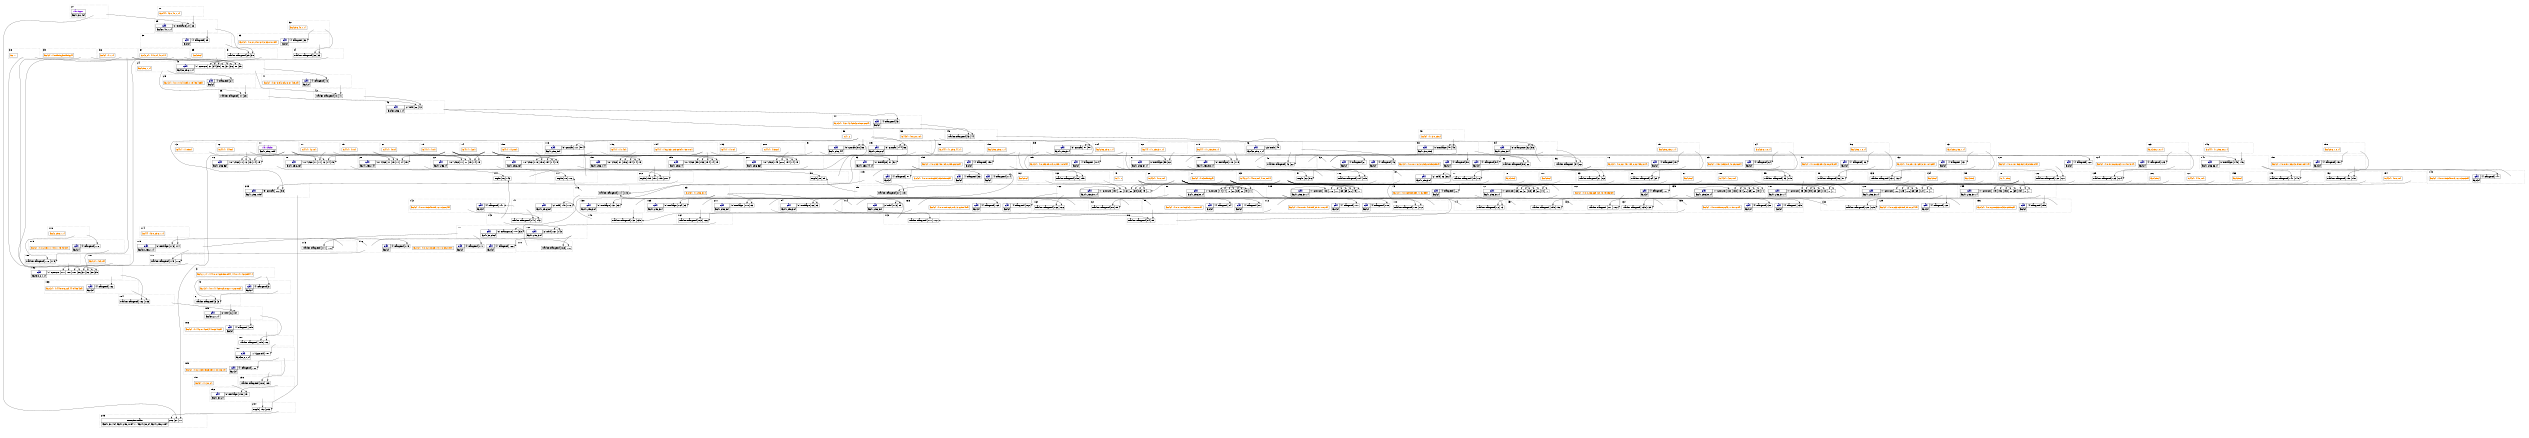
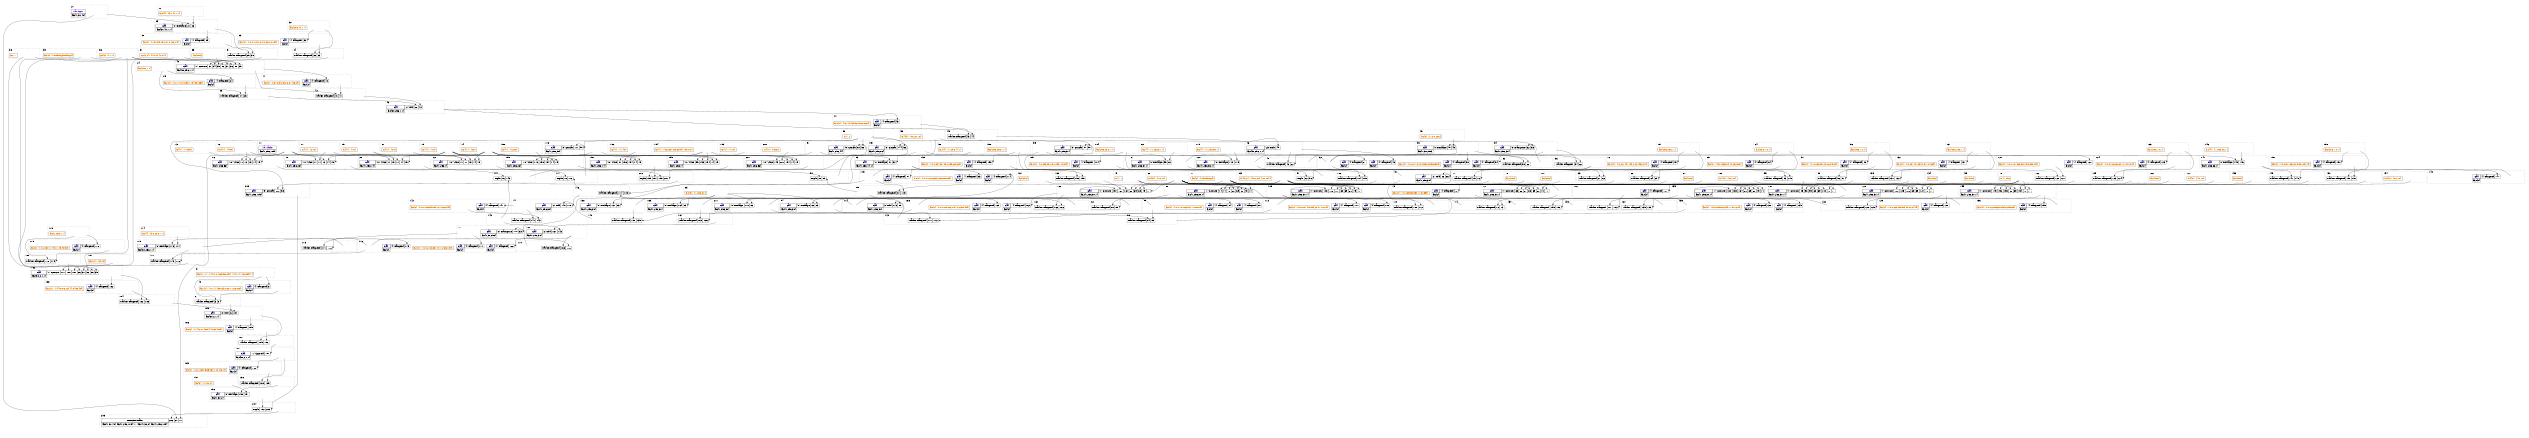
none -> (161, 42)
(2449, 178) -> none
(1594, 193) -> none
